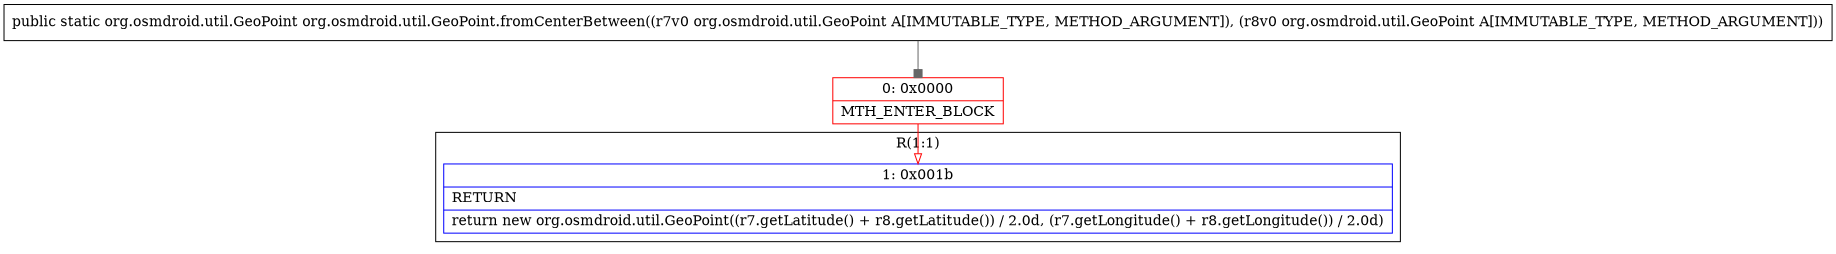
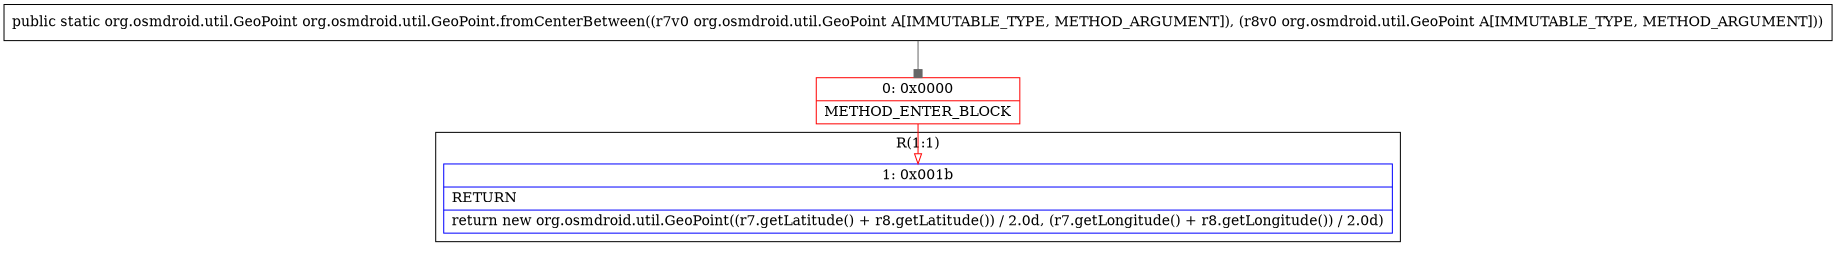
(918, 112) -> (918, 112)
